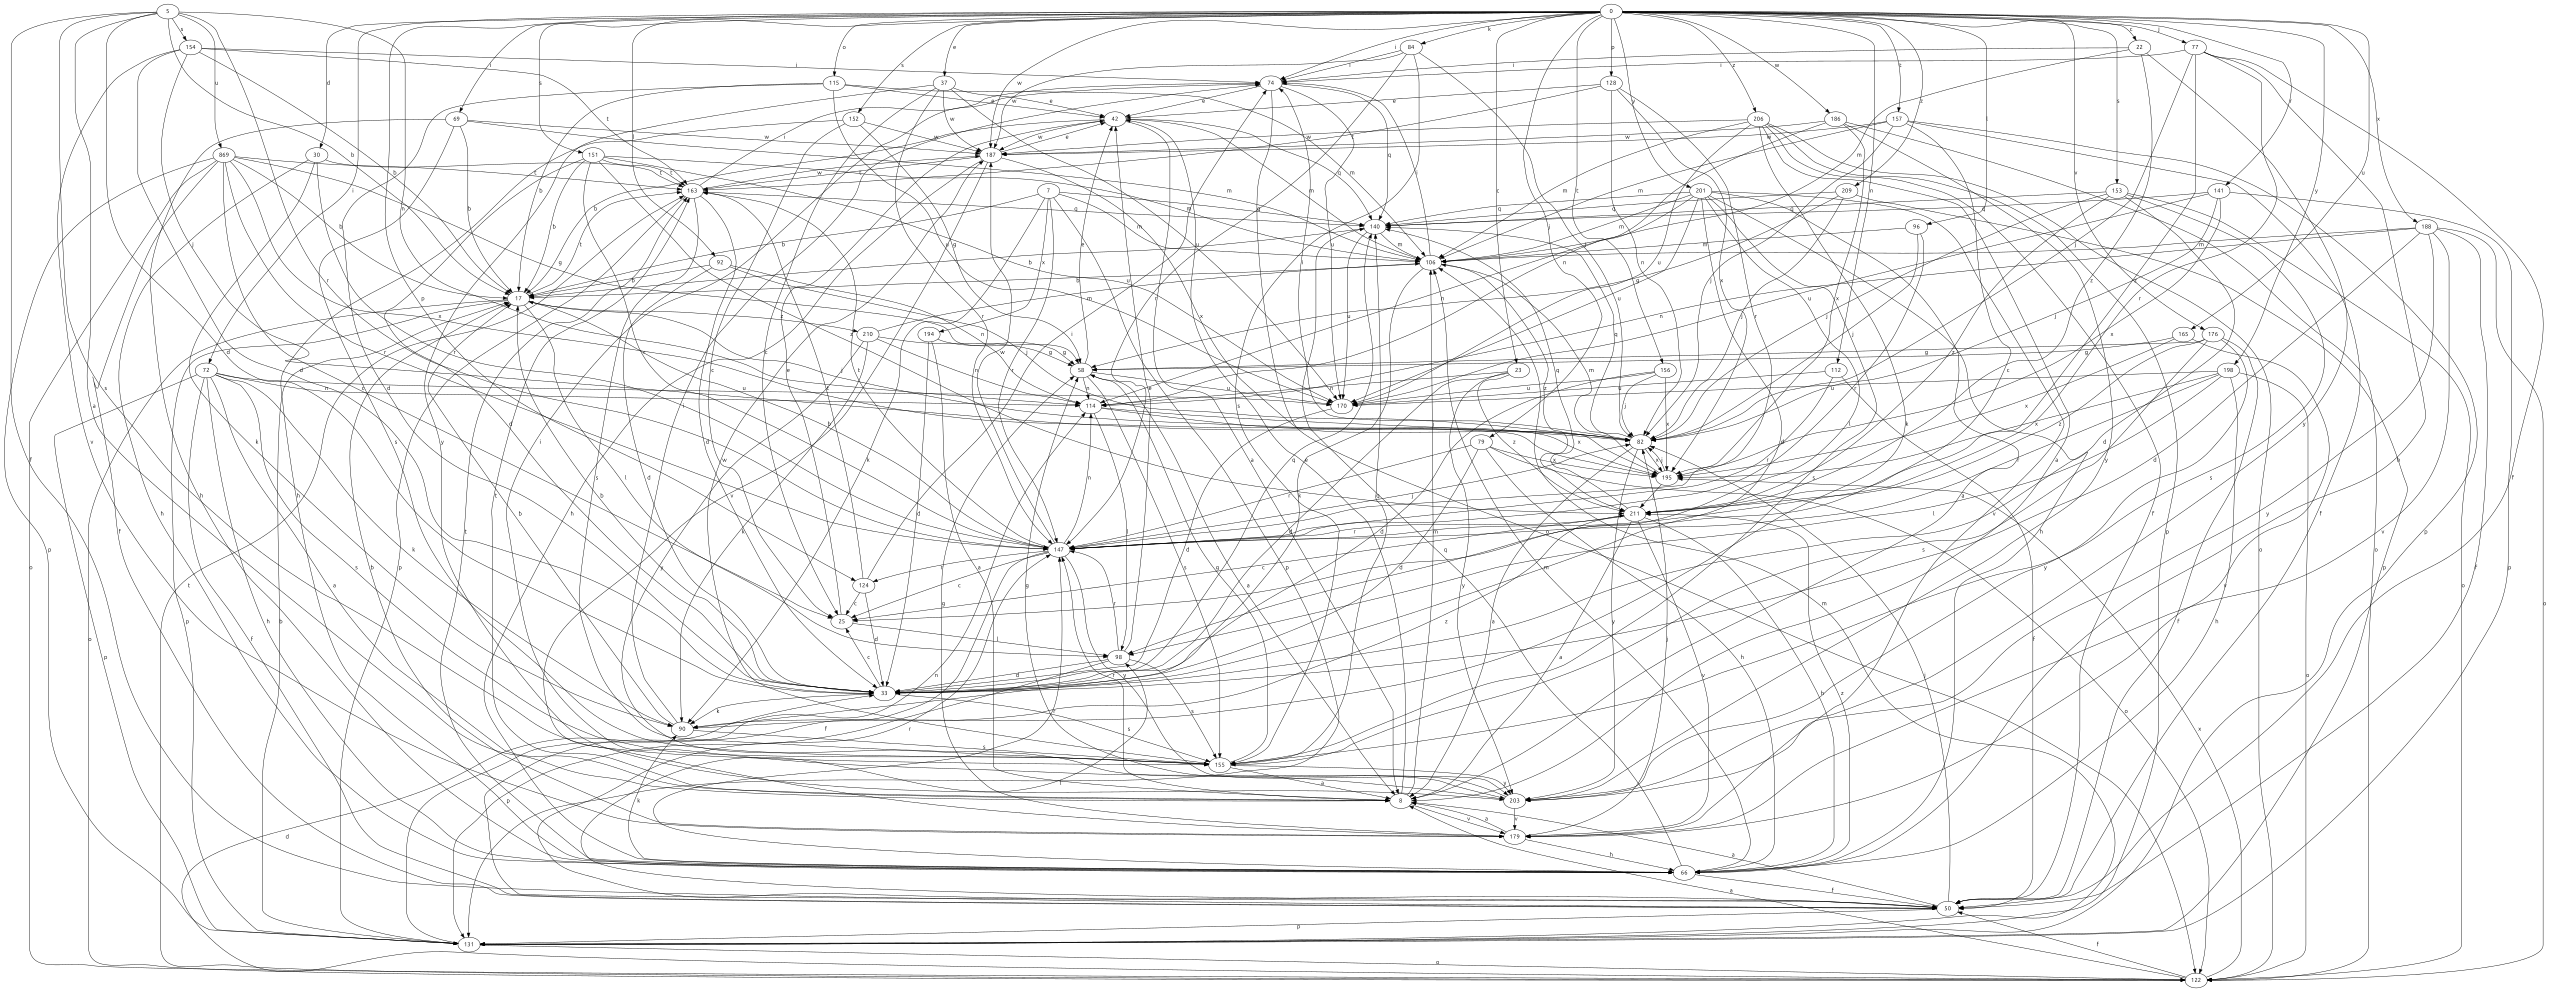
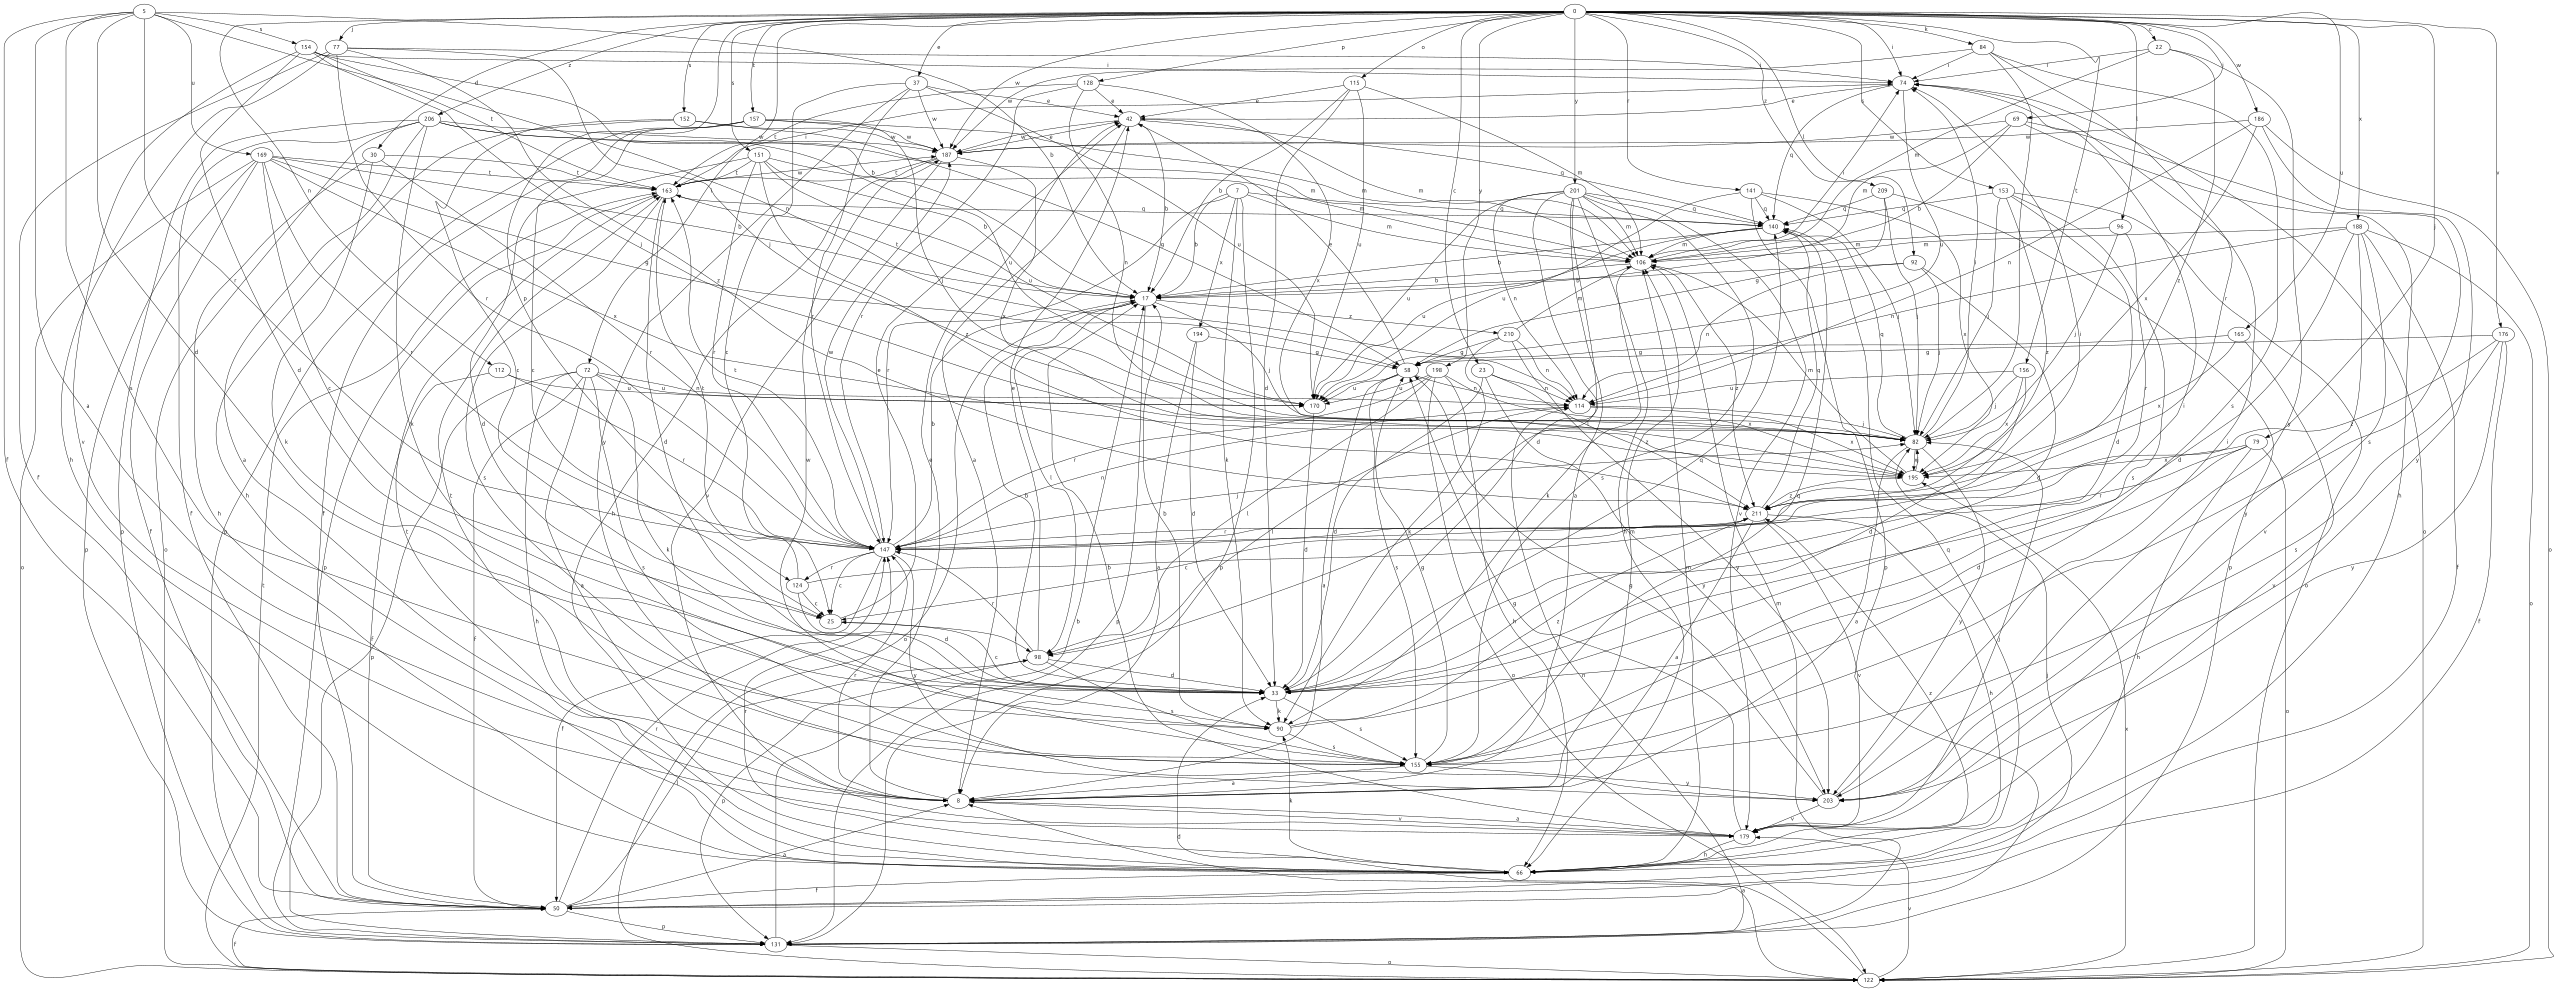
(224, 155) -> (262, 155)
(1506, 387) -> (1814, 380)
(1653, 496) -> (1791, 496)
none -> (1890, 854)
